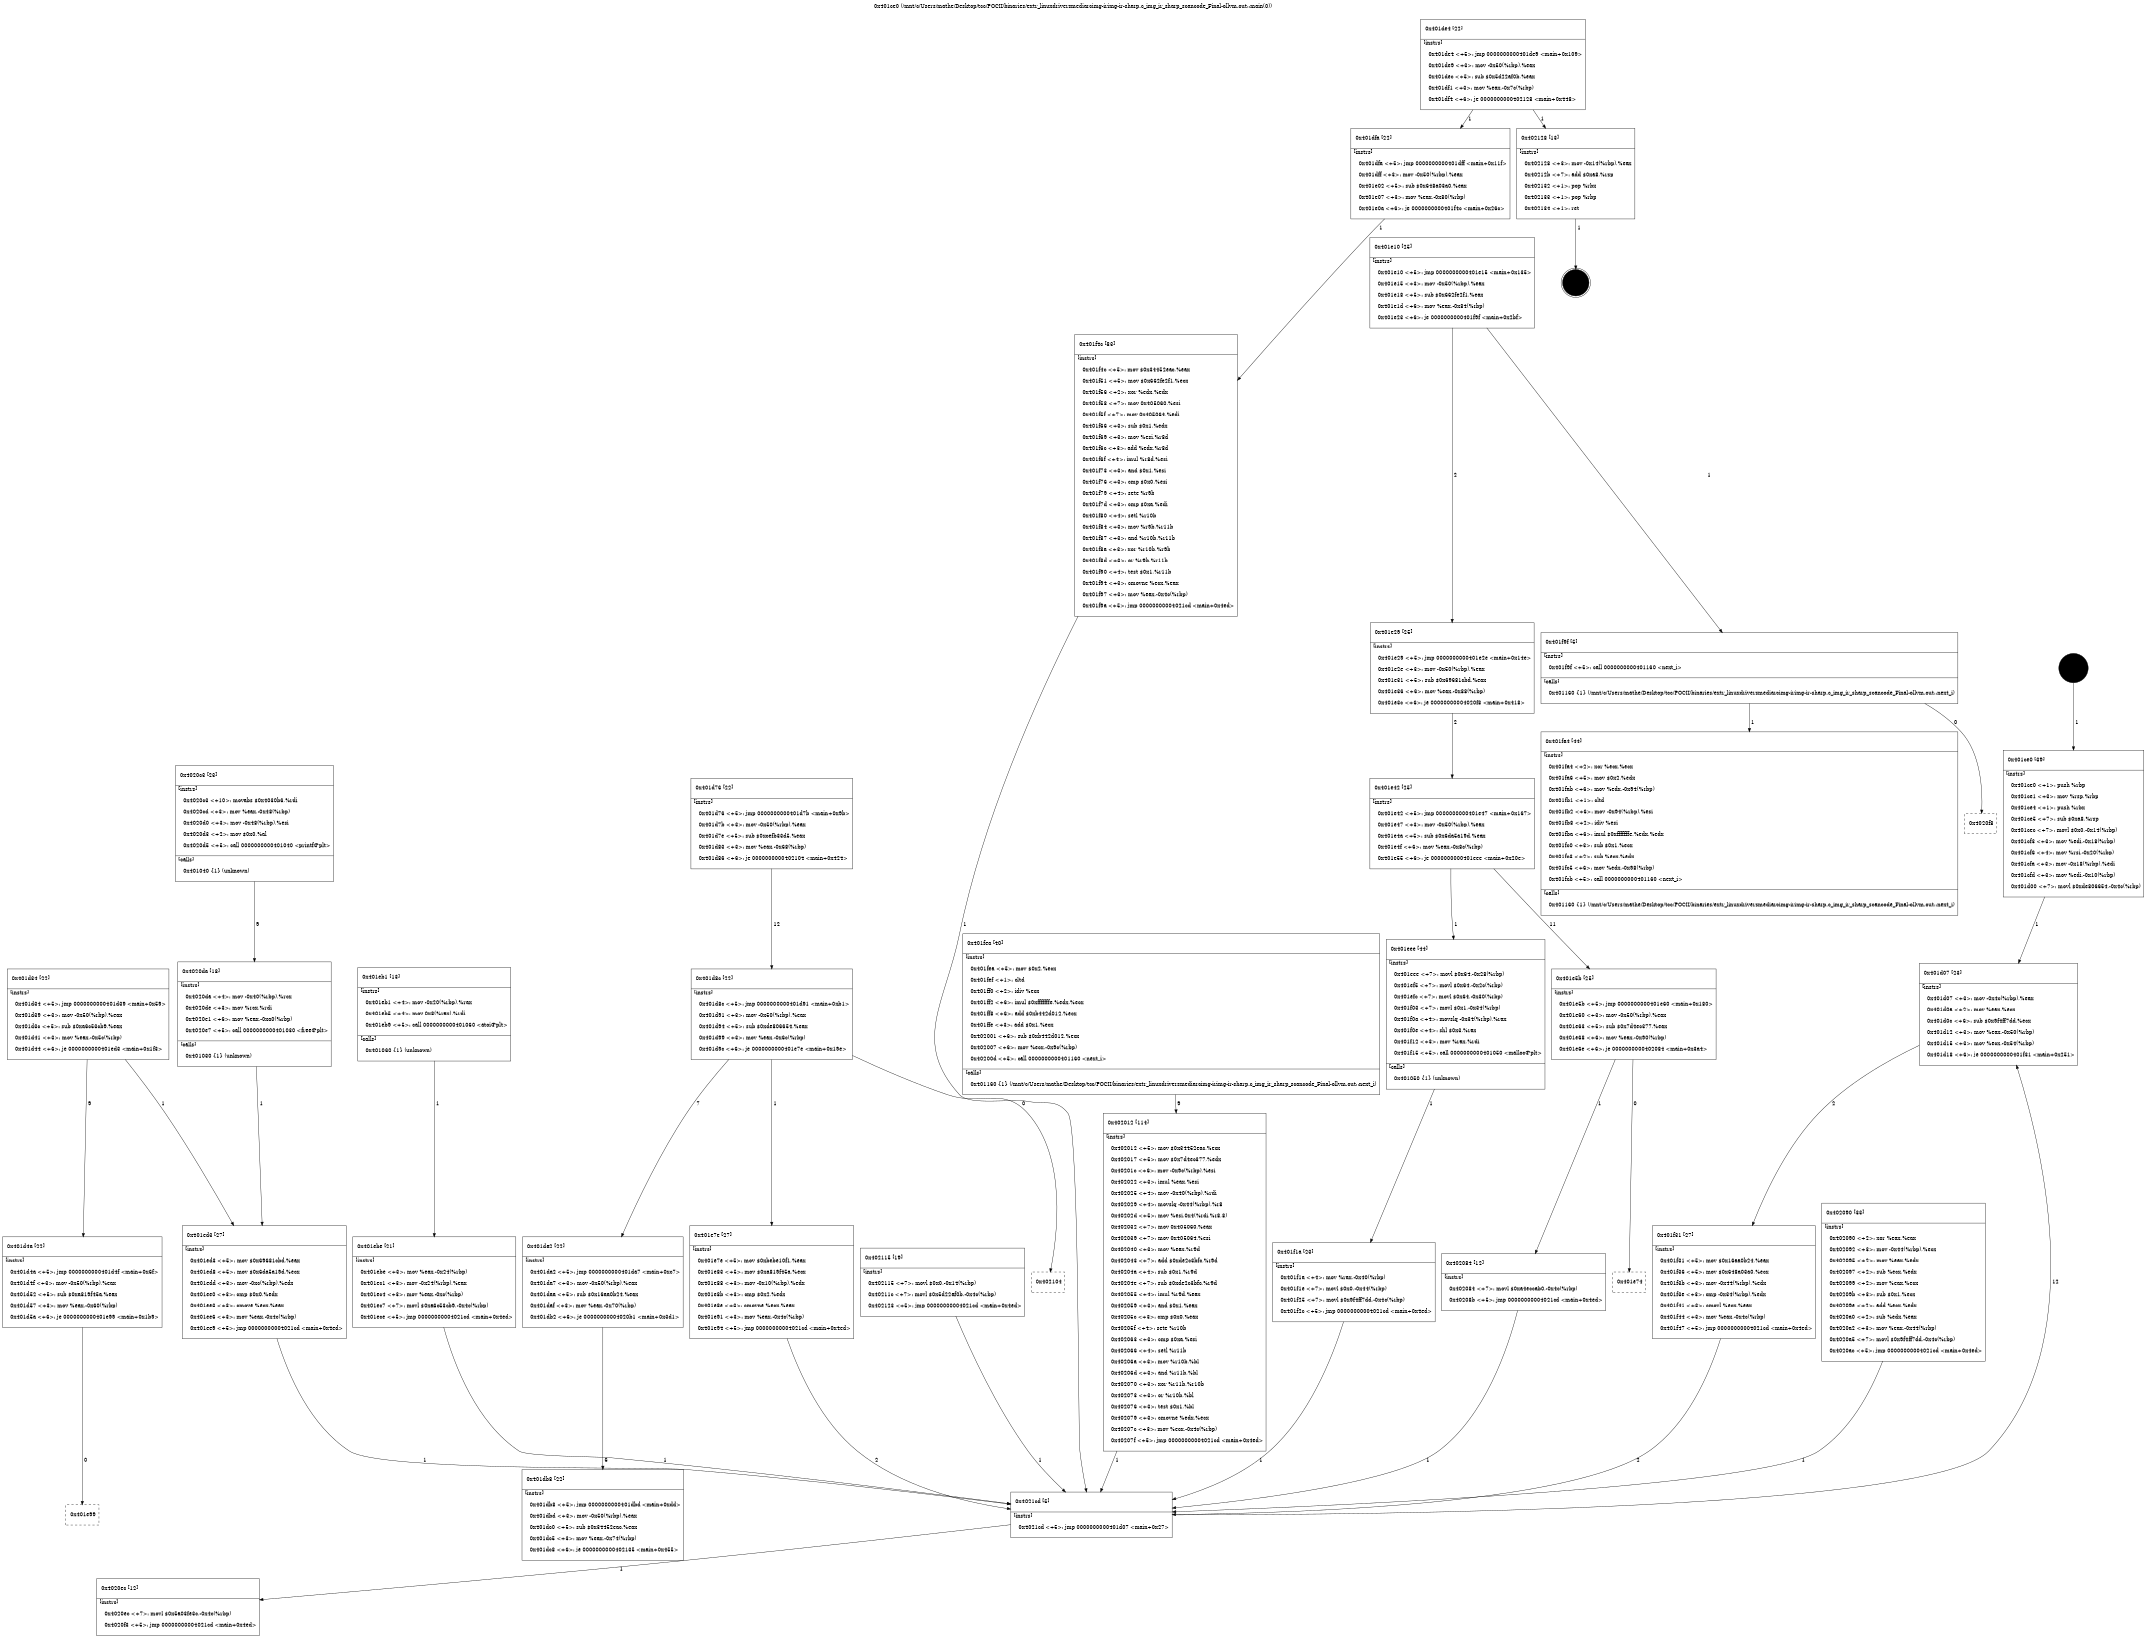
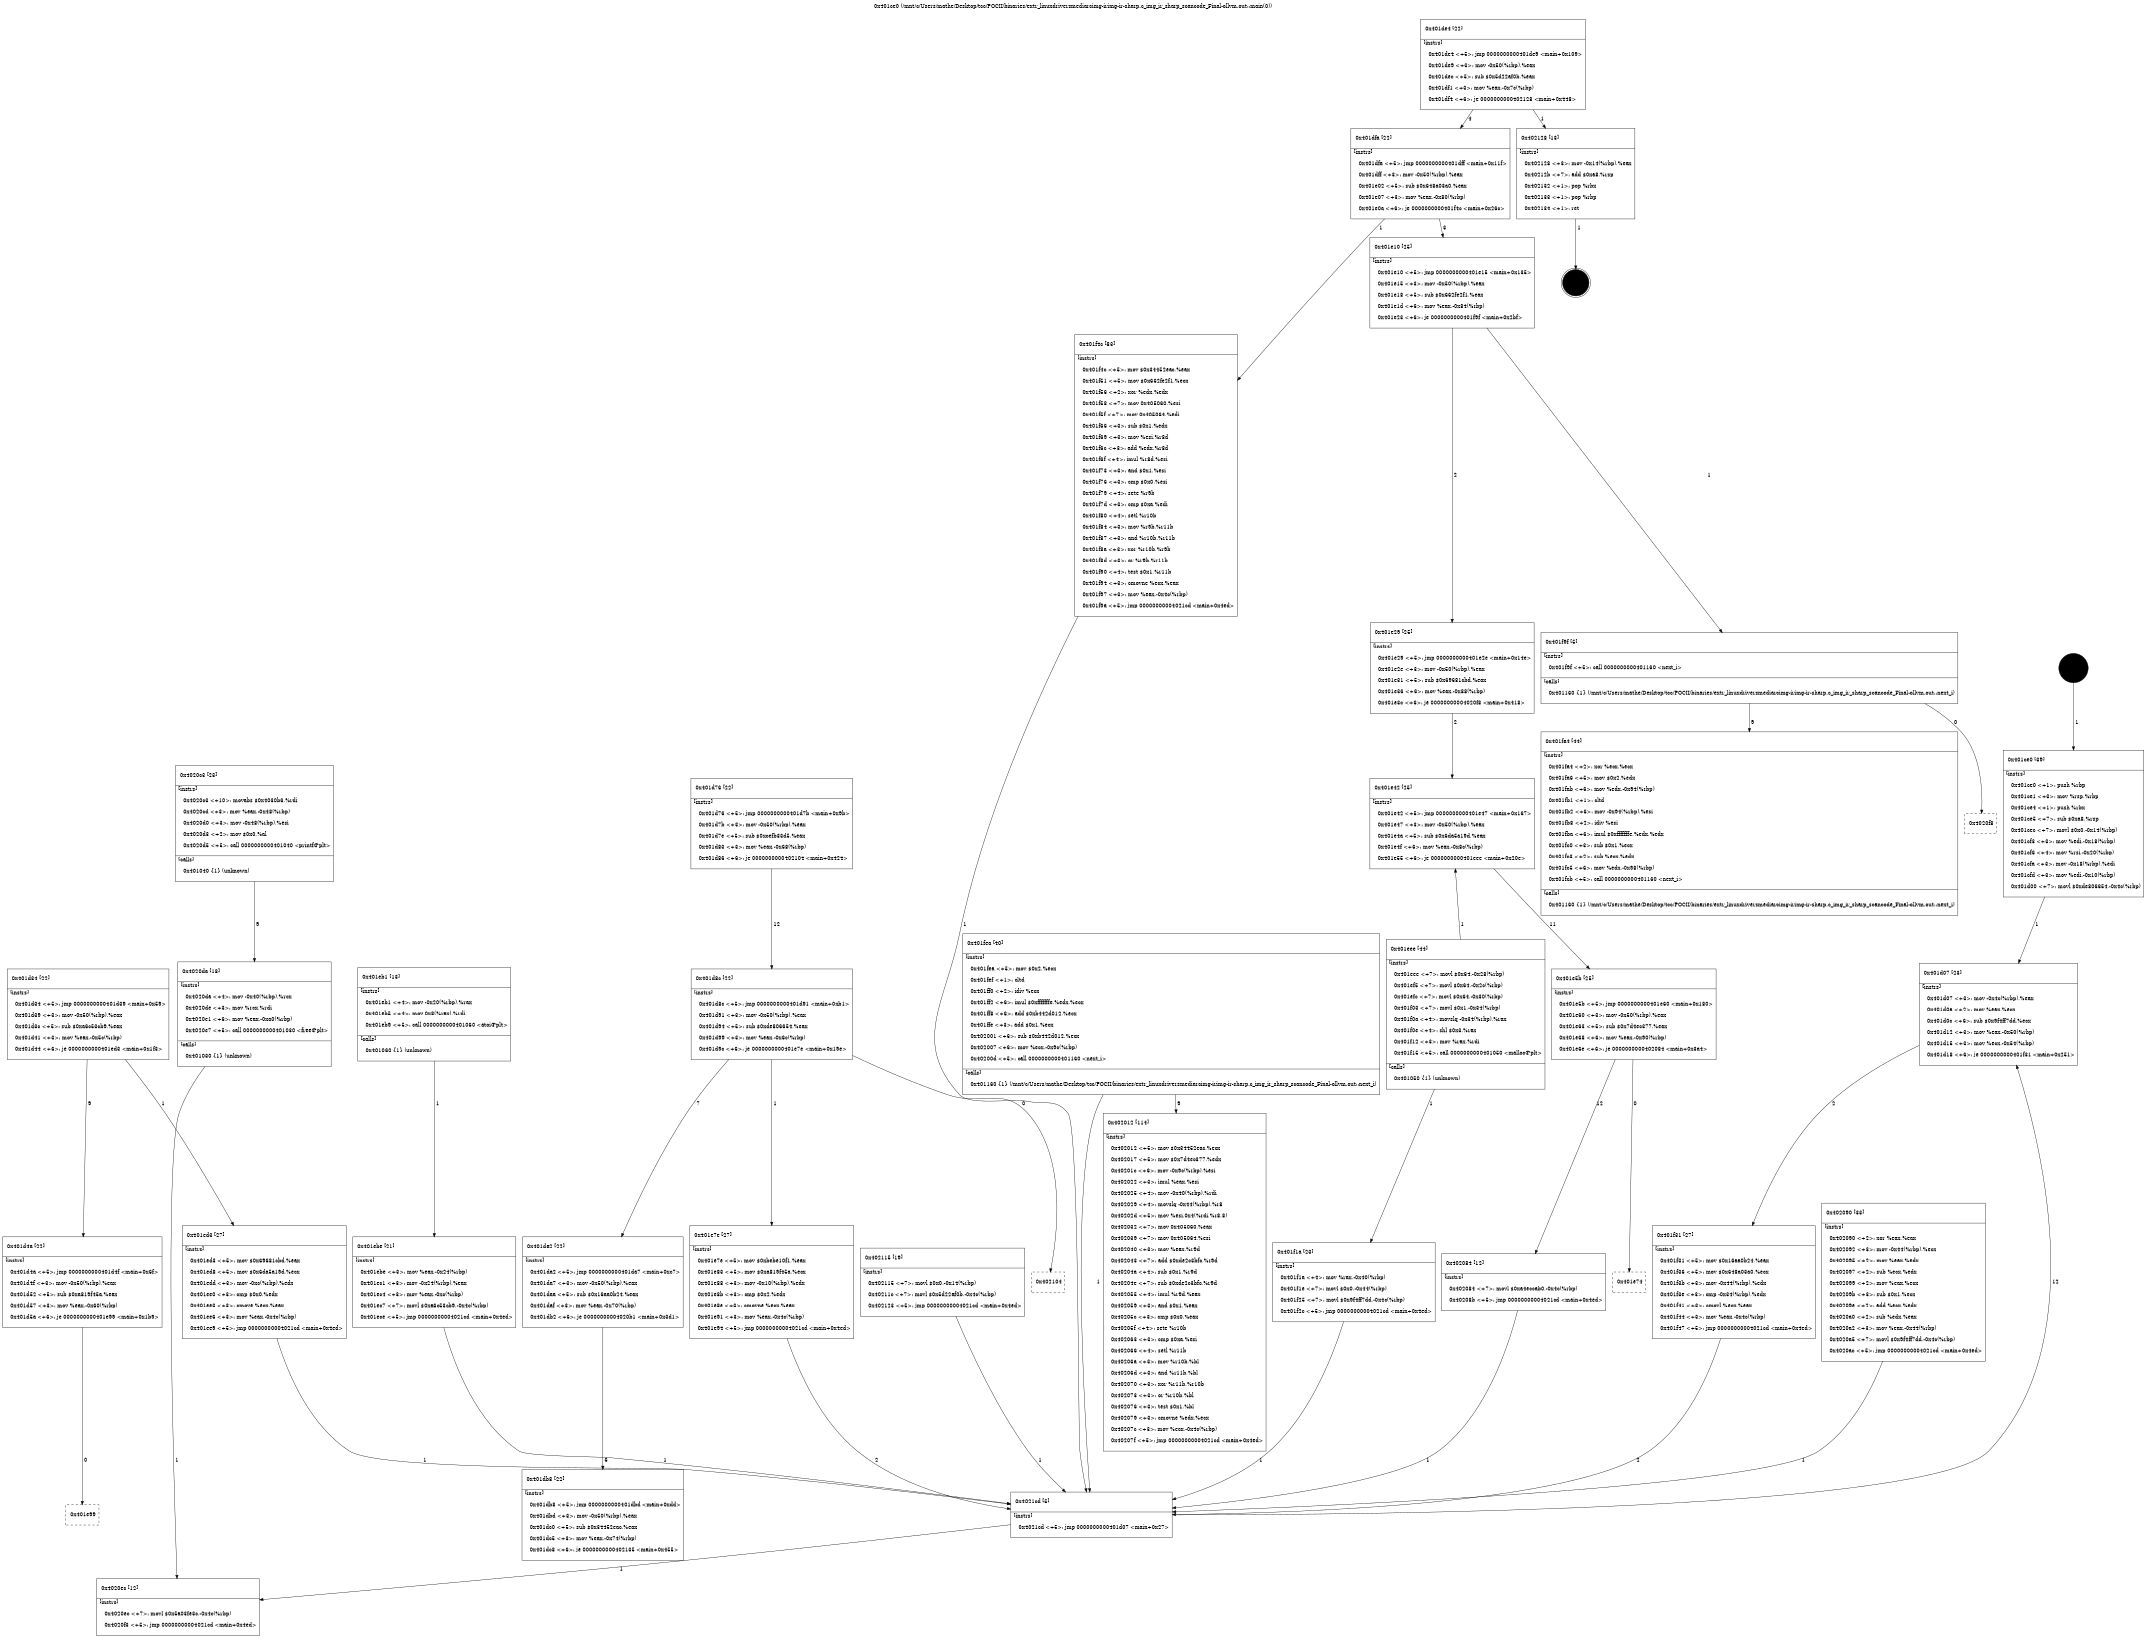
(1469, 119) -> (1469, 119)
none -> (1441, 226)
(1752, 723) -> (1752, 723)
(1451, 902) -> (1458, 906)
(1599, 1104) -> (1599, 1104)
(259, 1144) -> (171, 1317)
(1109, 1470) -> (1081, 1290)
